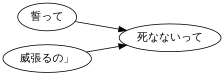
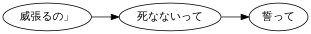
(97, 25) -> (231, 17)
